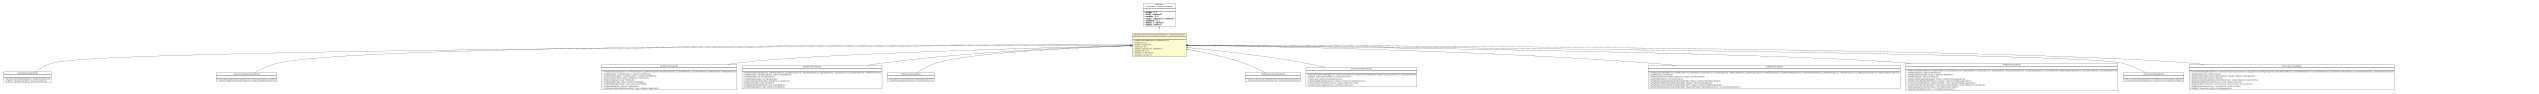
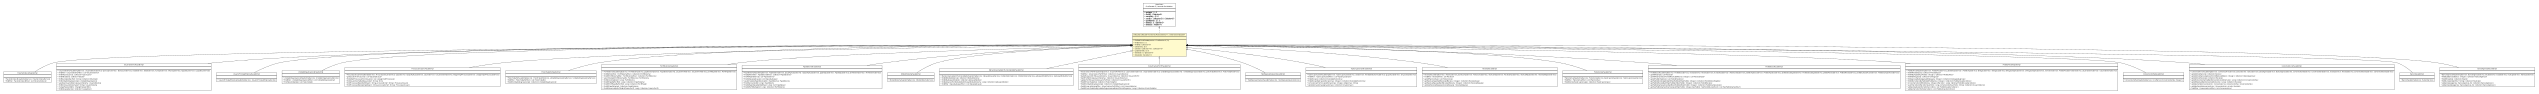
none -> (134, 77)
none -> (311, 77)
none -> (422, 77)
none -> (551, 77)
none -> (1006, 77)
none -> (1159, 77)
none -> (1490, 77)
none -> (1603, 77)
none -> (2417, 77)
none -> (2487, 77)
